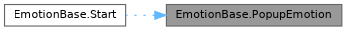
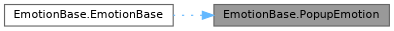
(65, 15) -> (89, 15)
